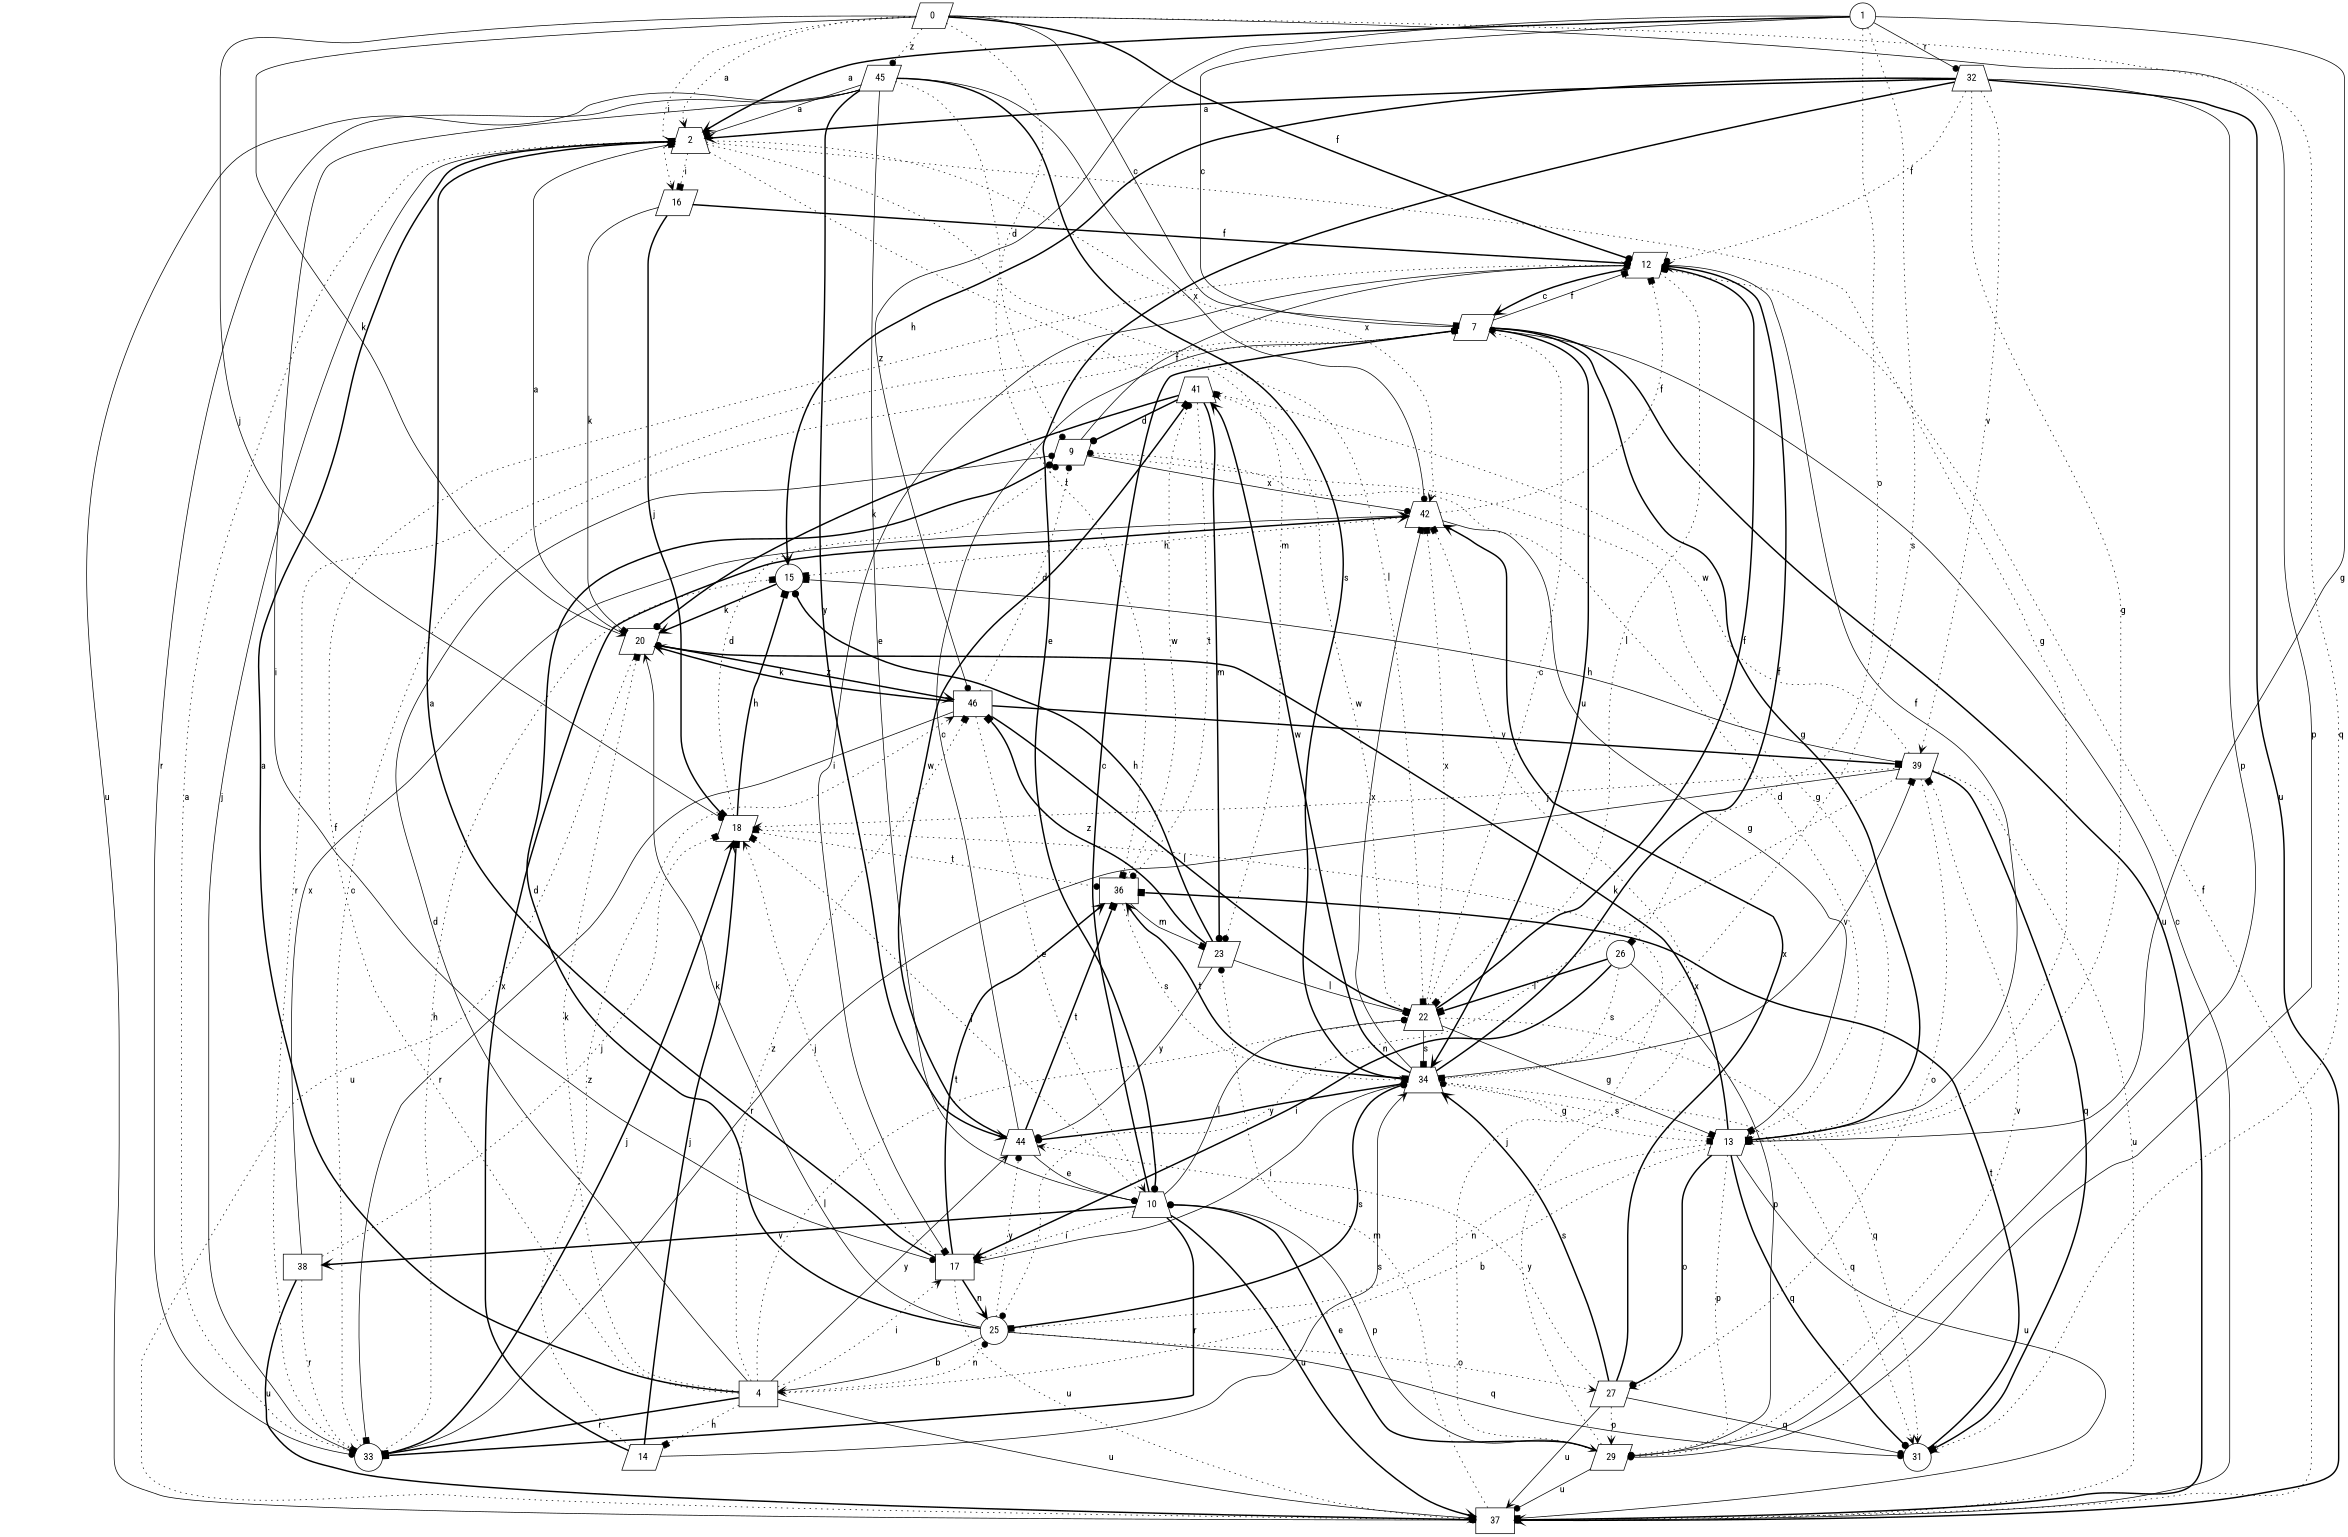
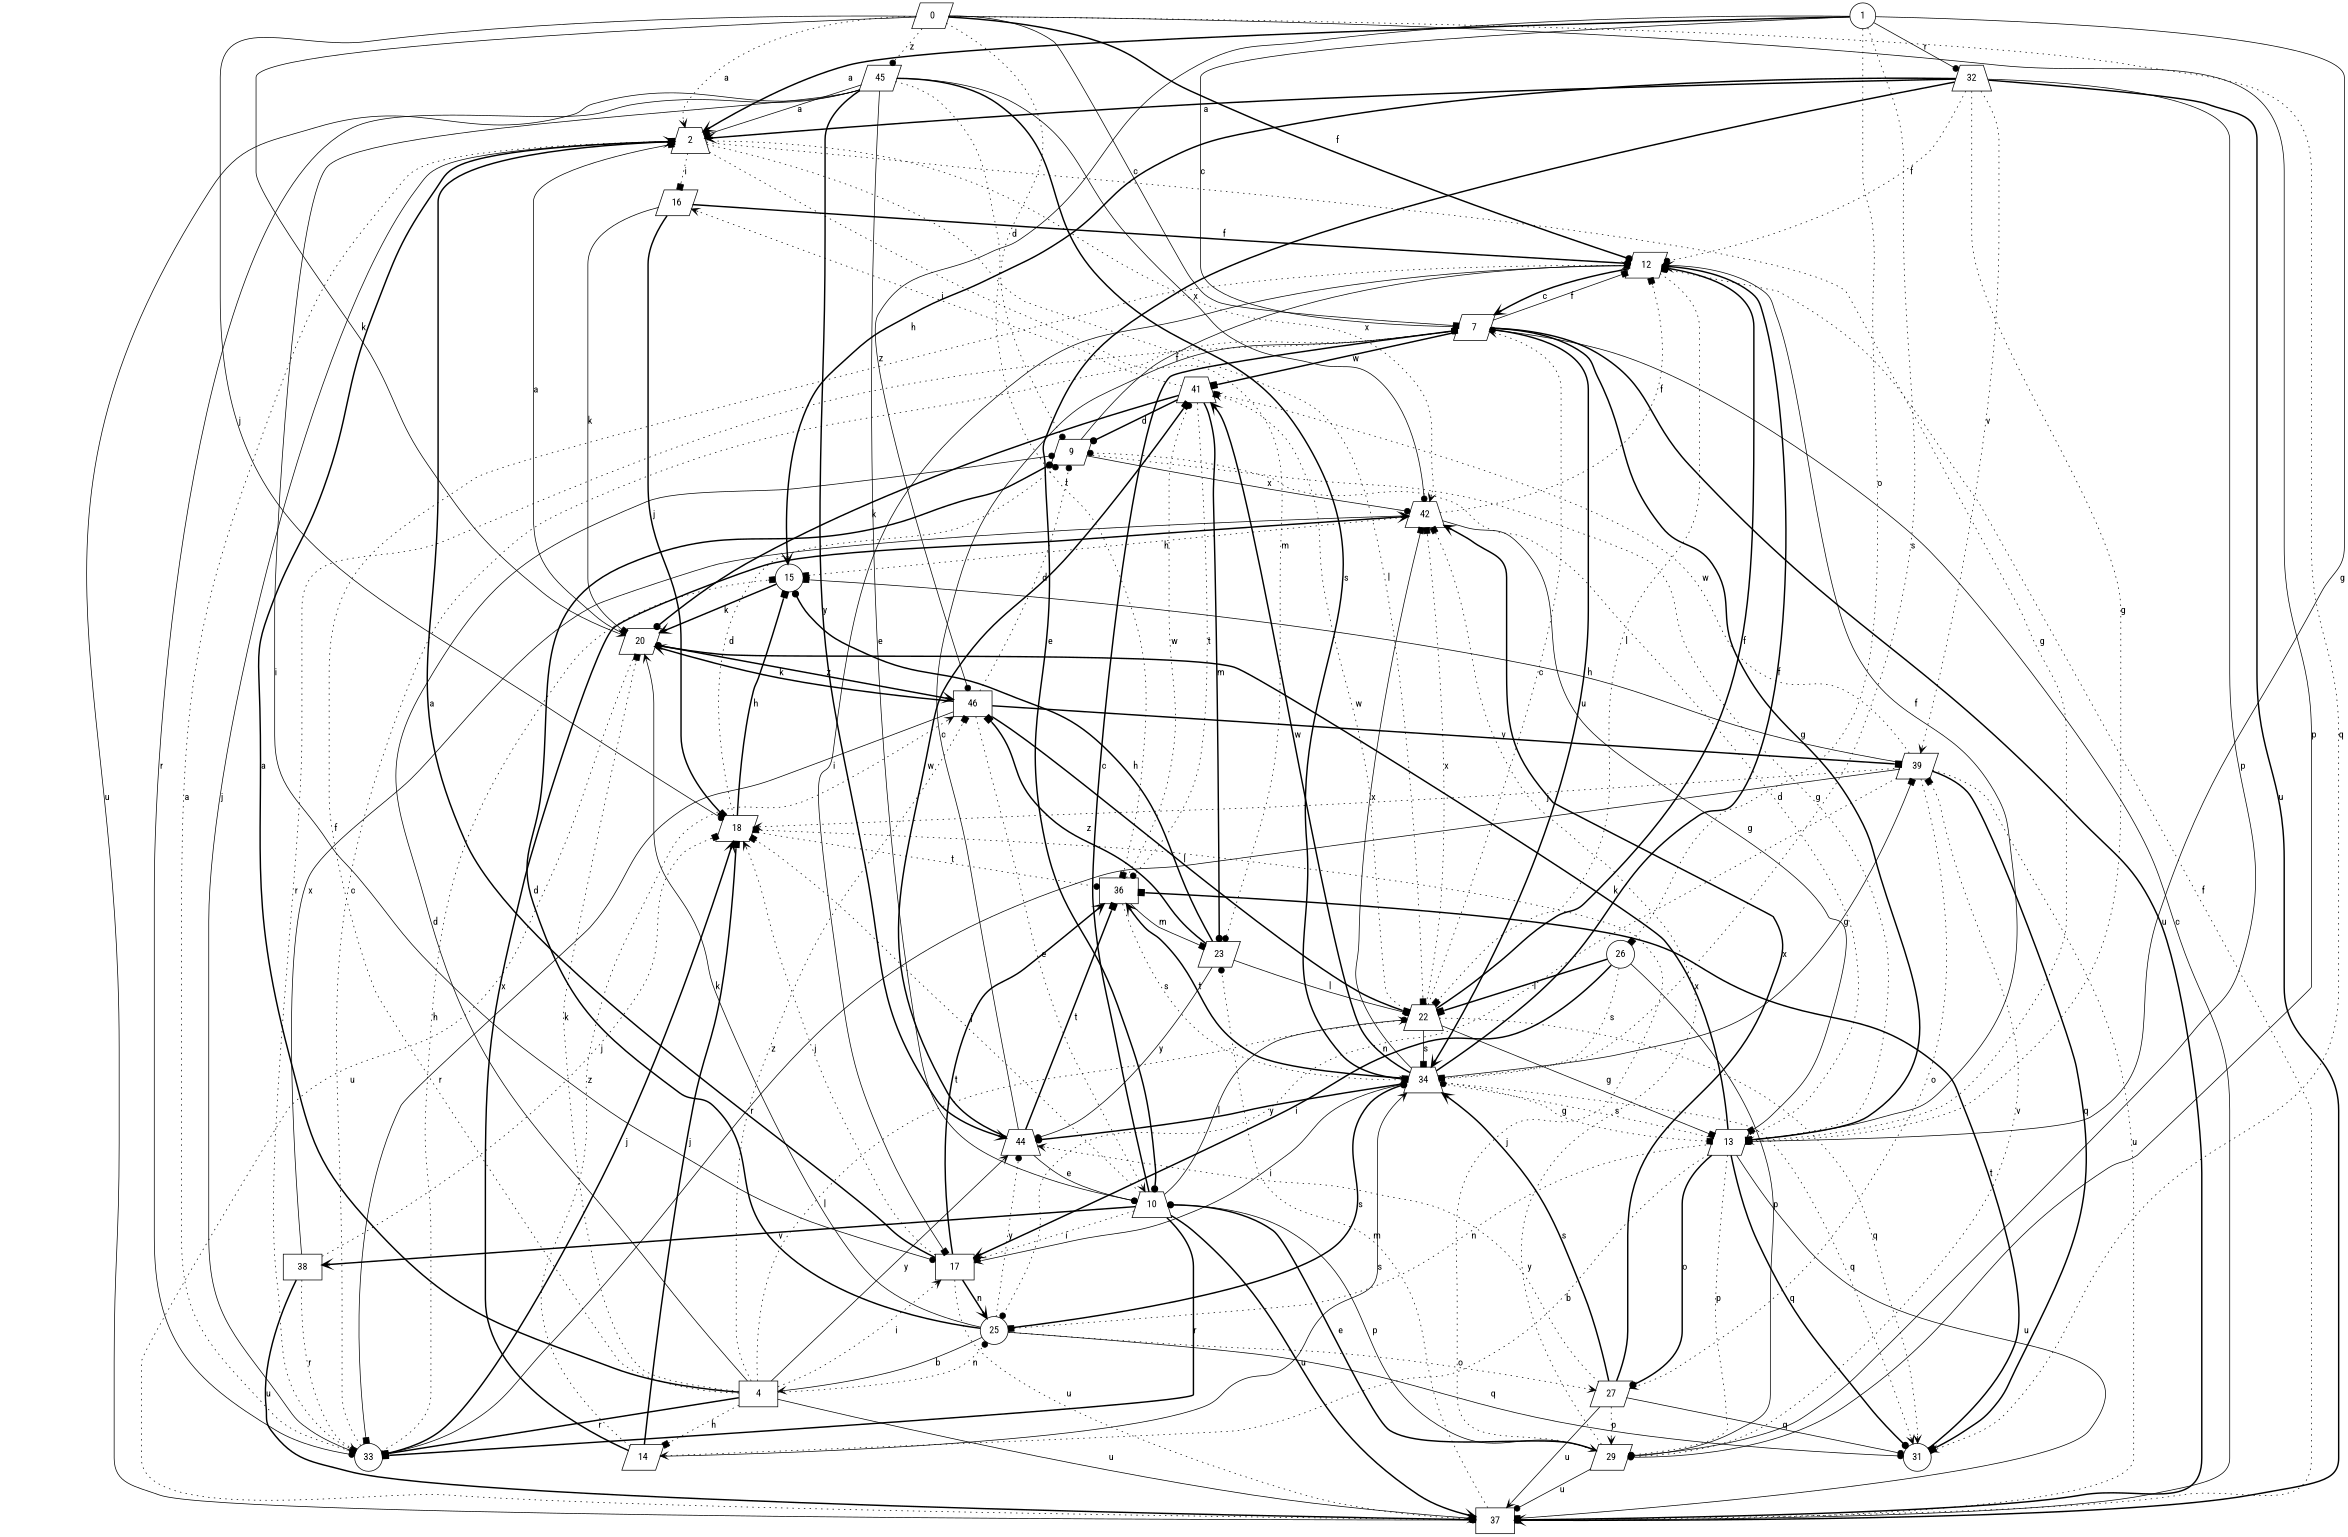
(740, 43) -> (952, 304)
none -> (1338, 358)
(1846, 922) -> (1846, 922)
(996, 1090) -> (996, 1090)
(1264, 1329) -> (1234, 1431)
